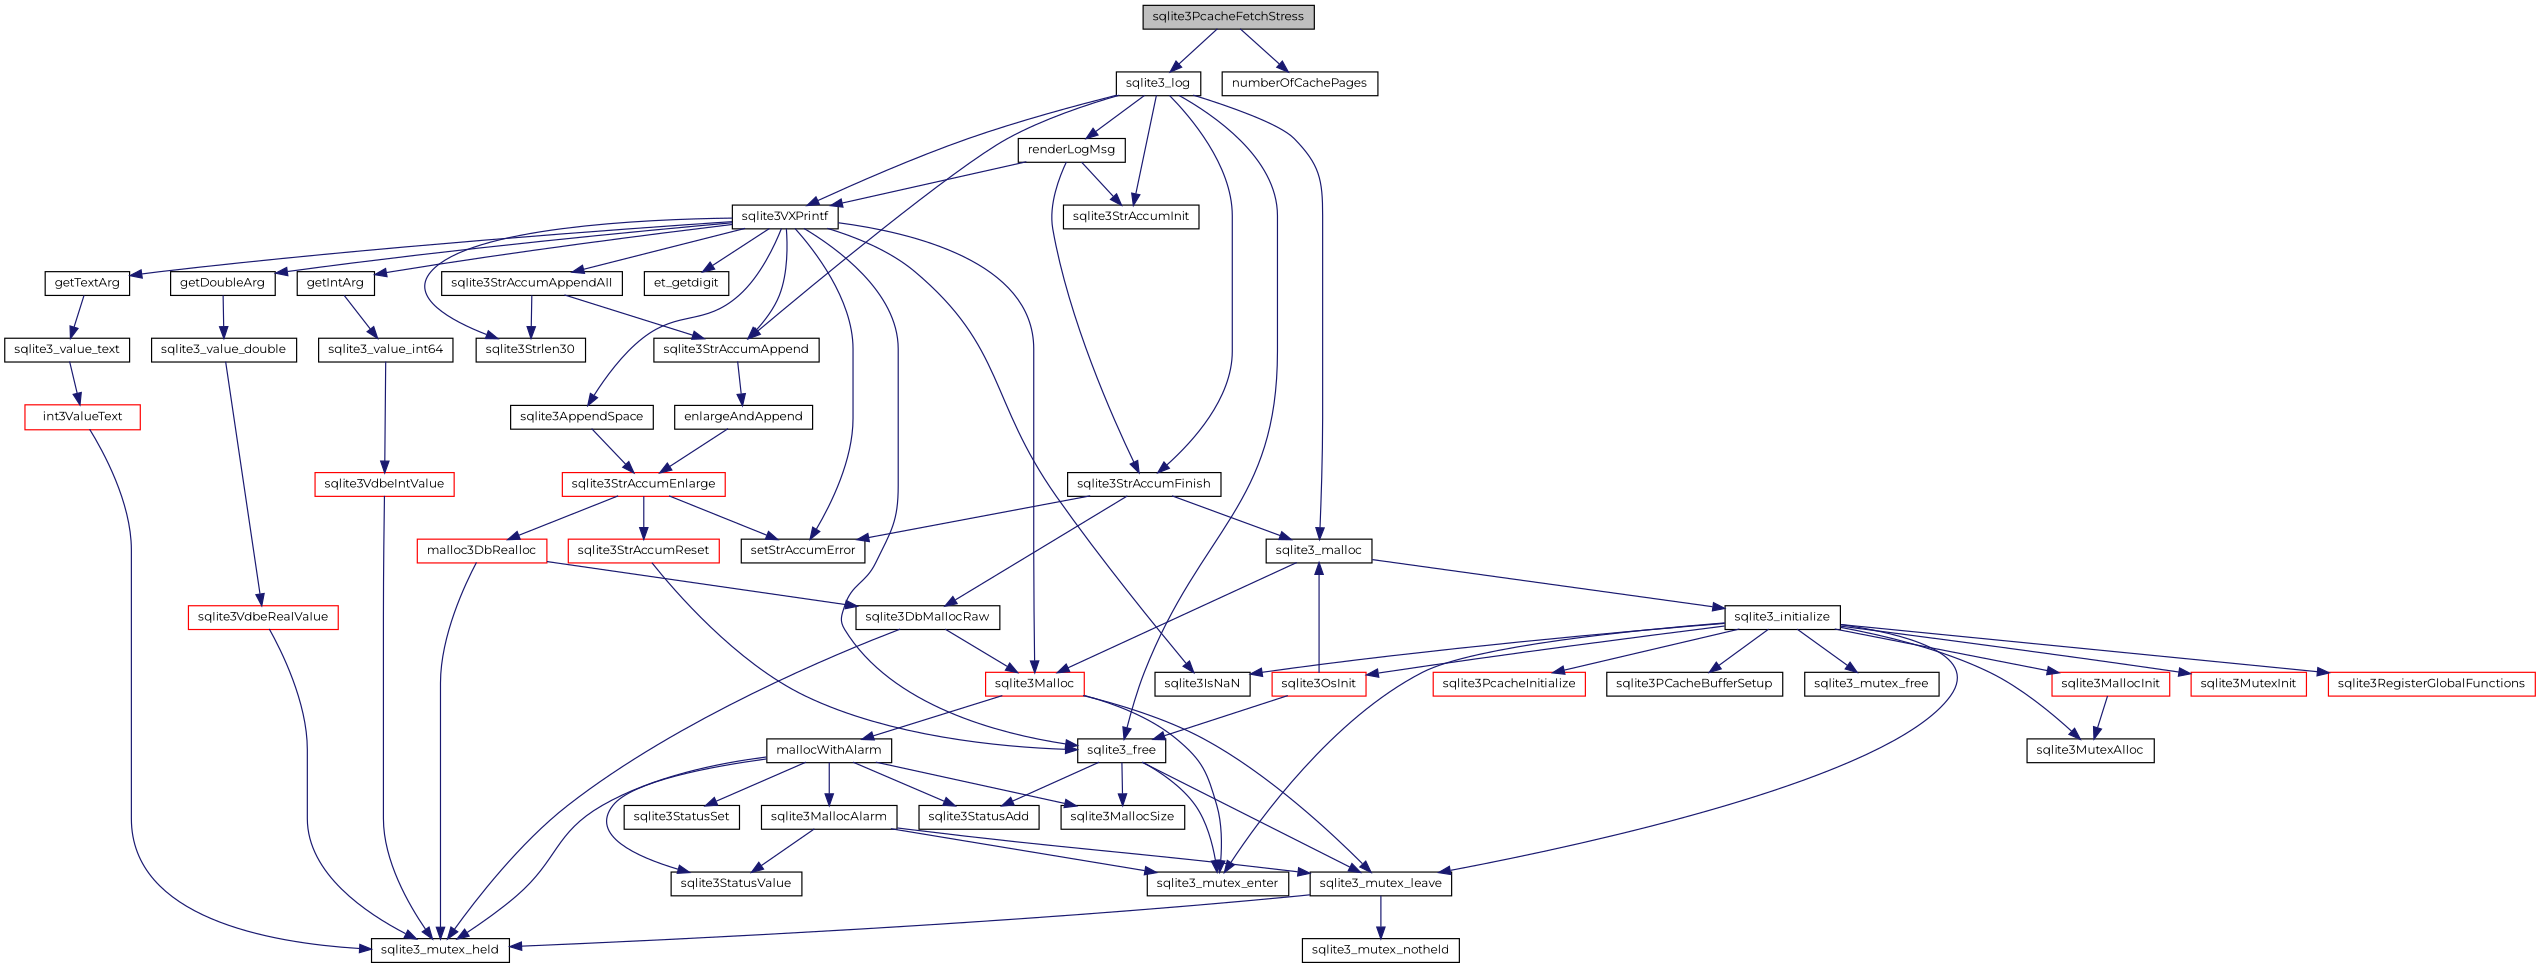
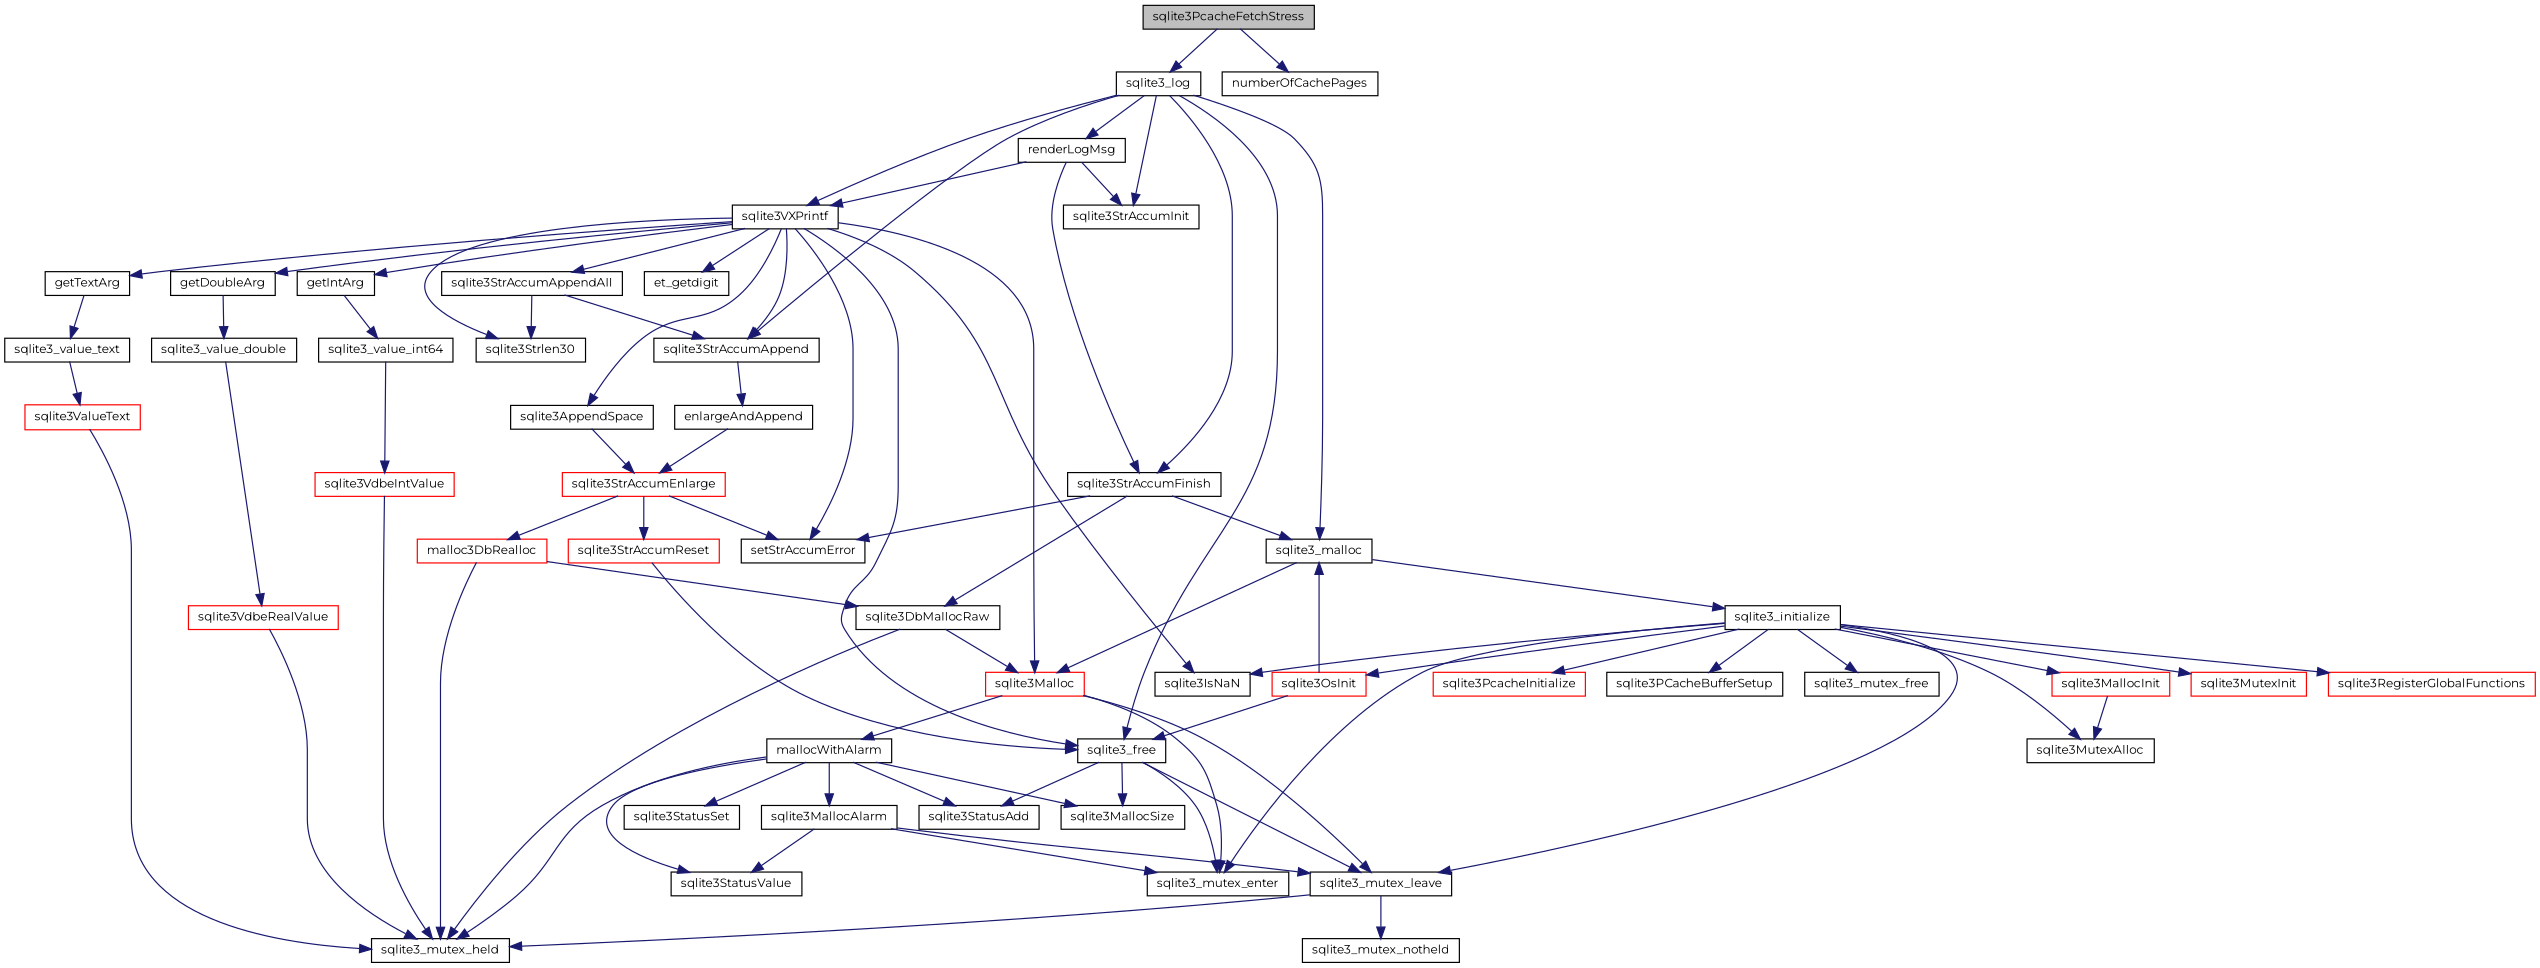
(83, 417) -> (83, 417)
